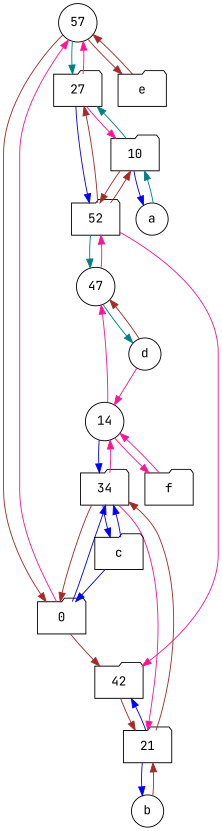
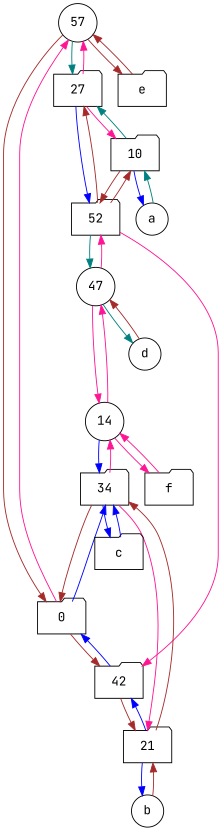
(128, 383) -> (94, 350)
(93, 582) -> (99, 653)
